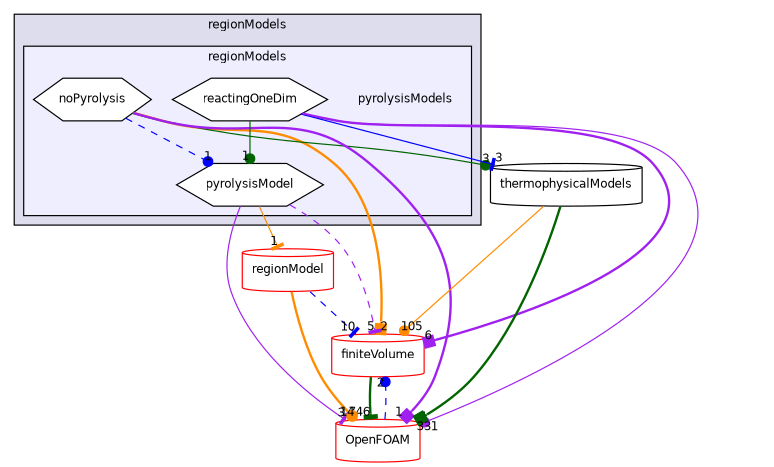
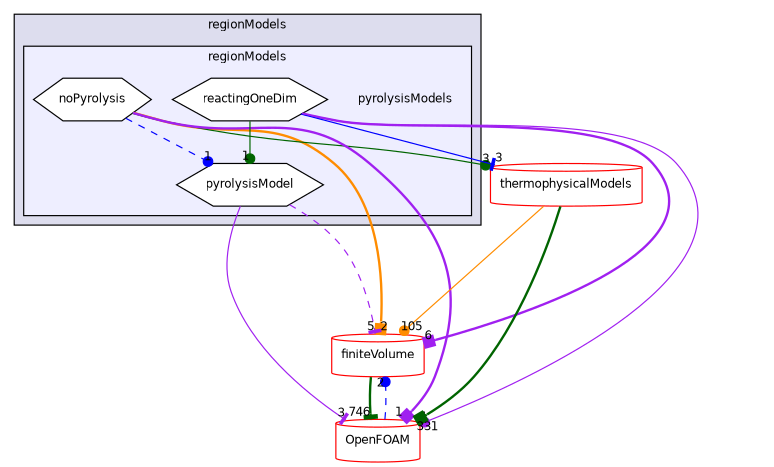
(566, 185) -> (566, 185)
(288, 270) -> none
